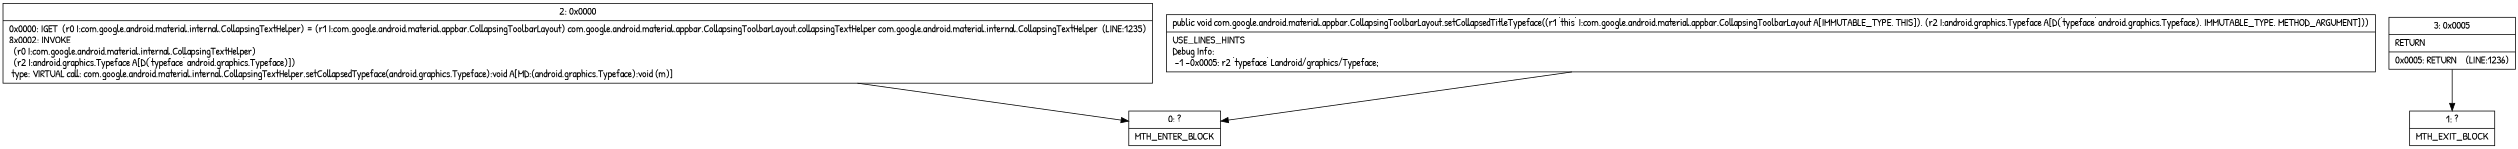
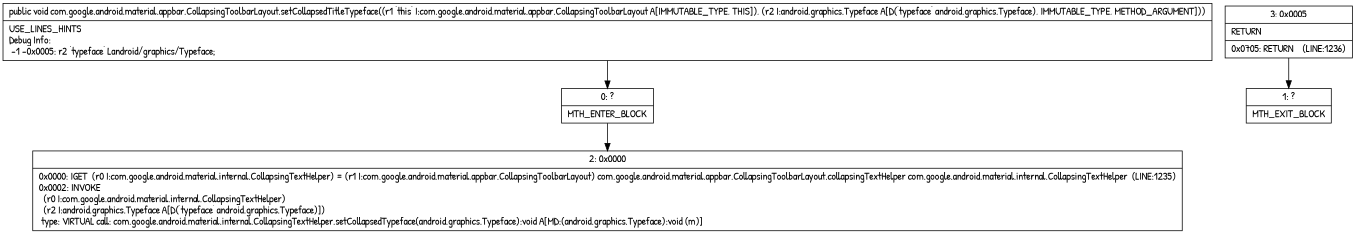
(42, 40) -> (72, 188)
(2452, 60) -> (1289, 49)
(989, 102) -> (607, 133)
